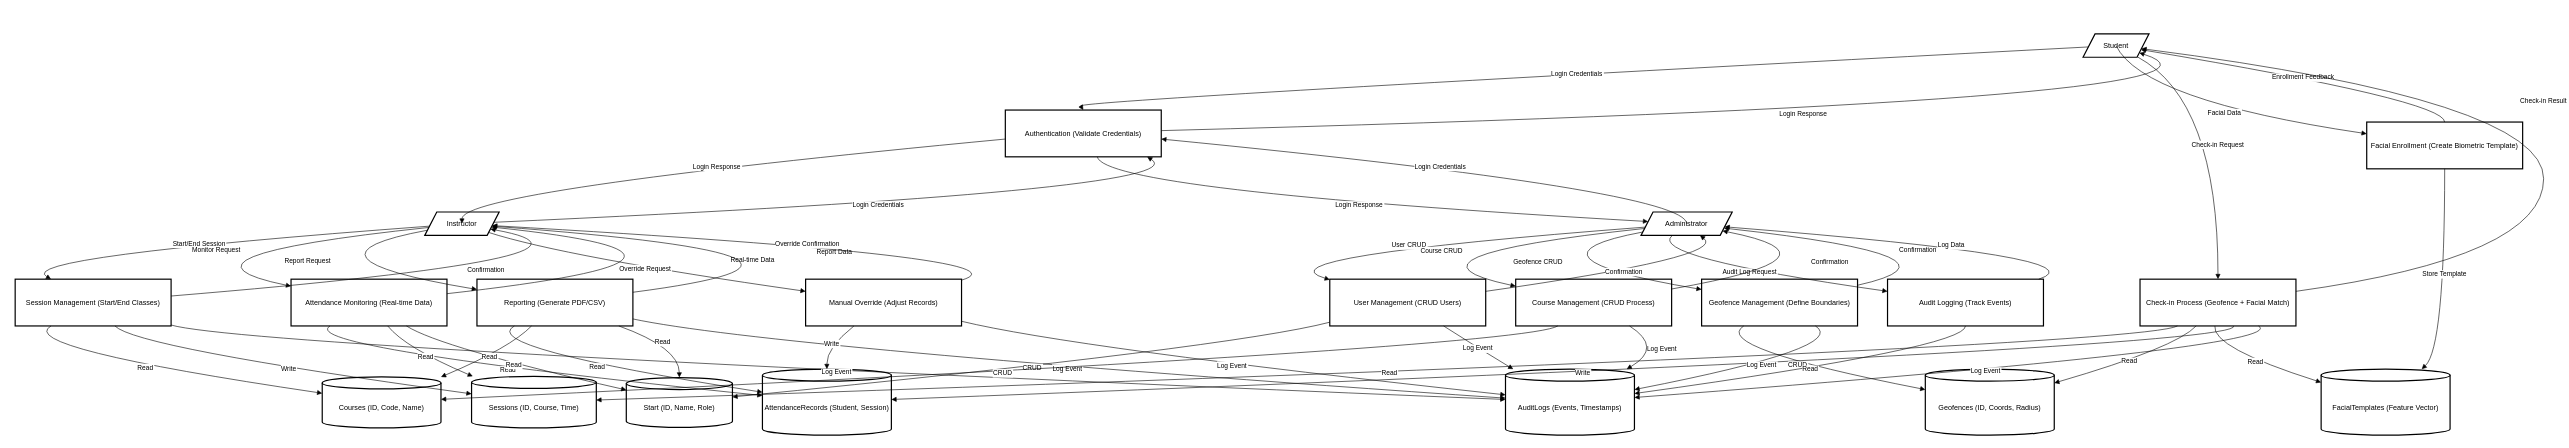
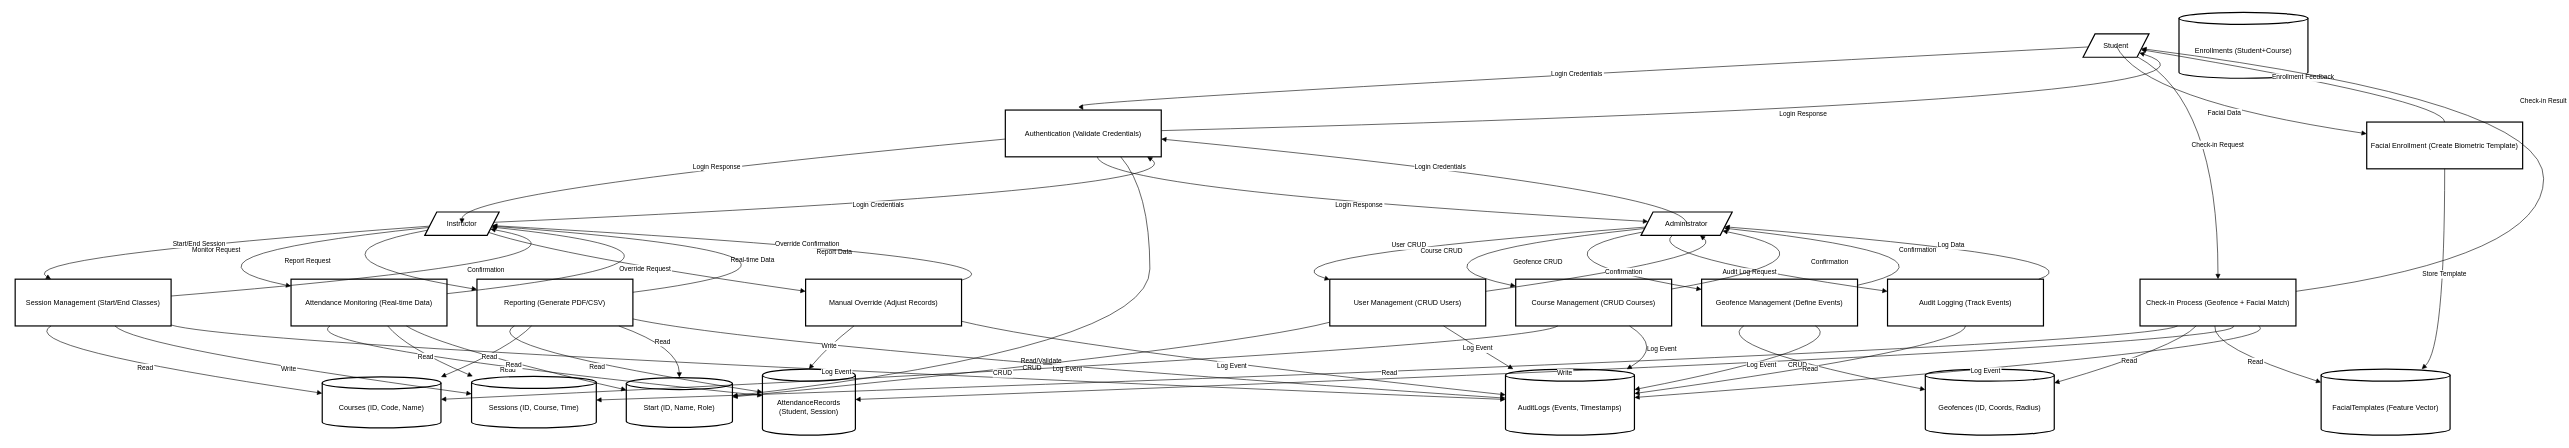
none -> (2244, 45)
(1594, 303) -> (1594, 303)
(1780, 303) -> (1780, 303)
none -> (1067, 333)
(827, 402) -> (809, 402)
